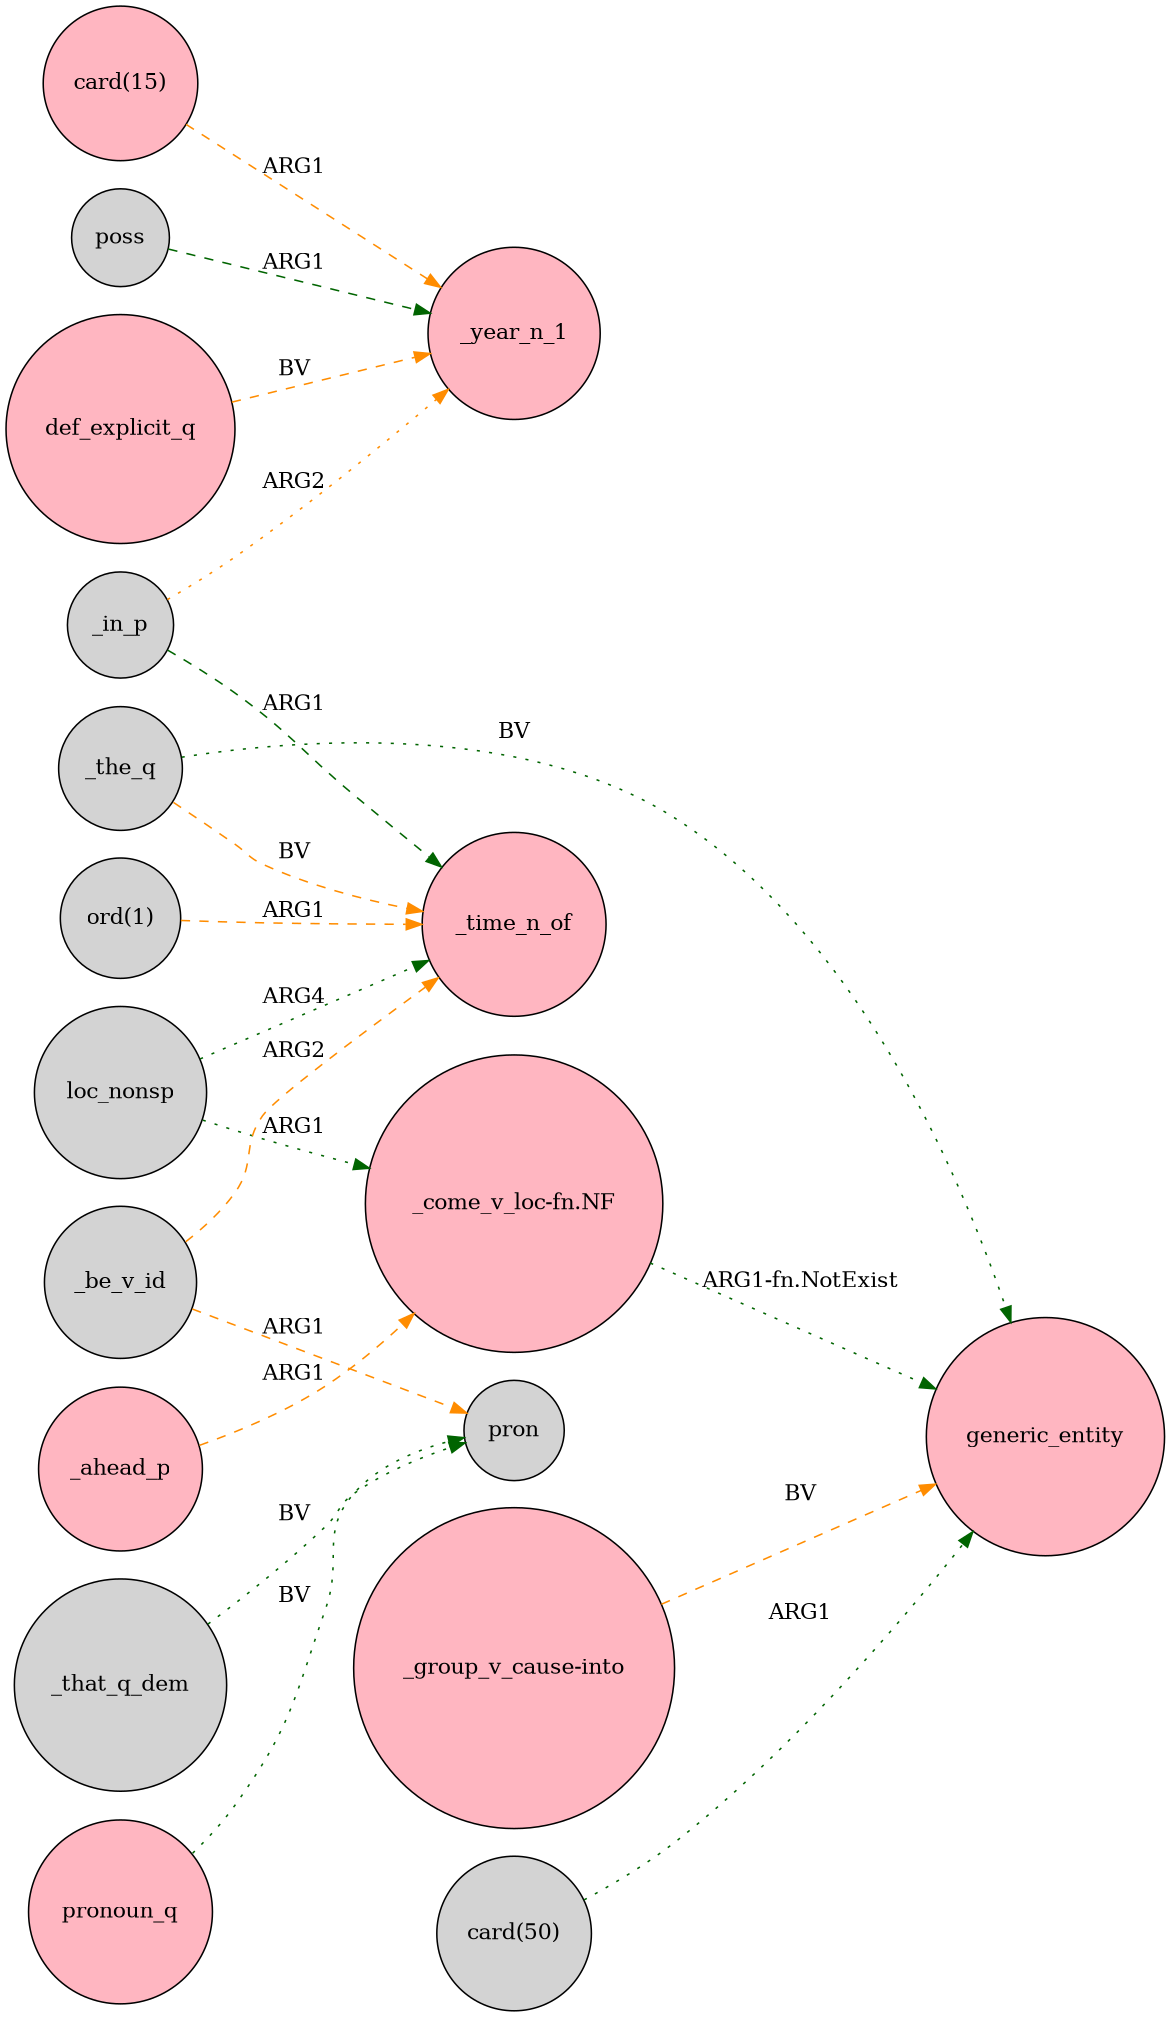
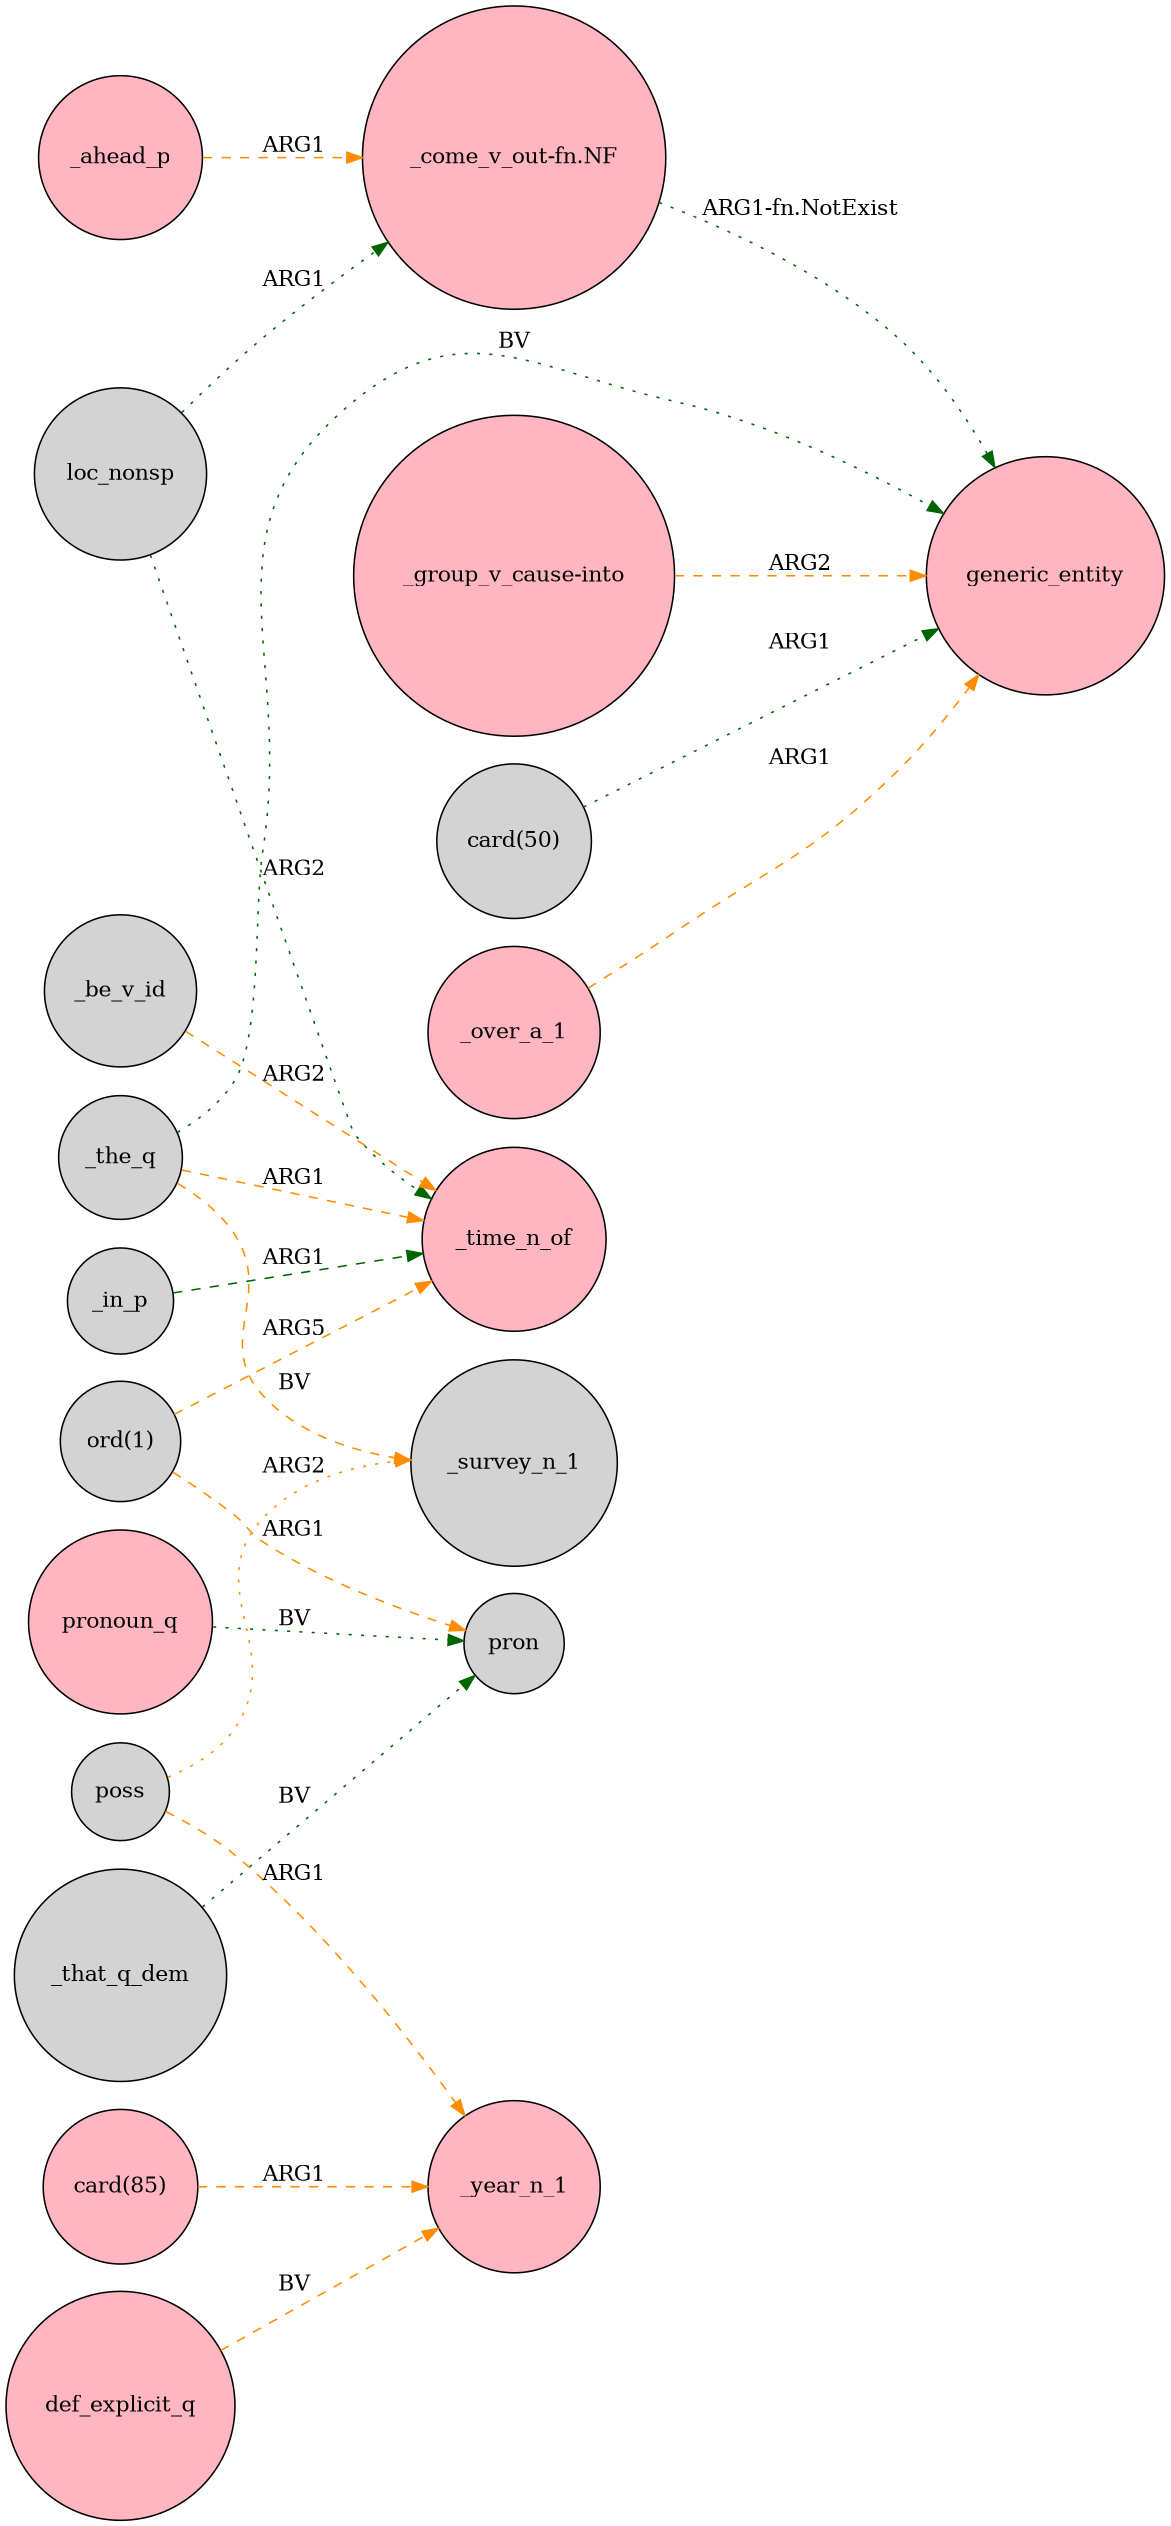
(121, 83) -> (121, 2187)
(292, 279) -> (325, 1942)
(306, 505) -> none
(294, 853) -> (294, 1178)
(294, 911) -> (294, 1330)
(294, 998) -> (294, 870)
none -> (514, 1032)
(514, 1204) -> (514, 158)
(322, 1358) -> (302, 1565)
none -> (514, 1463)
(800, 1495) -> (800, 564)
